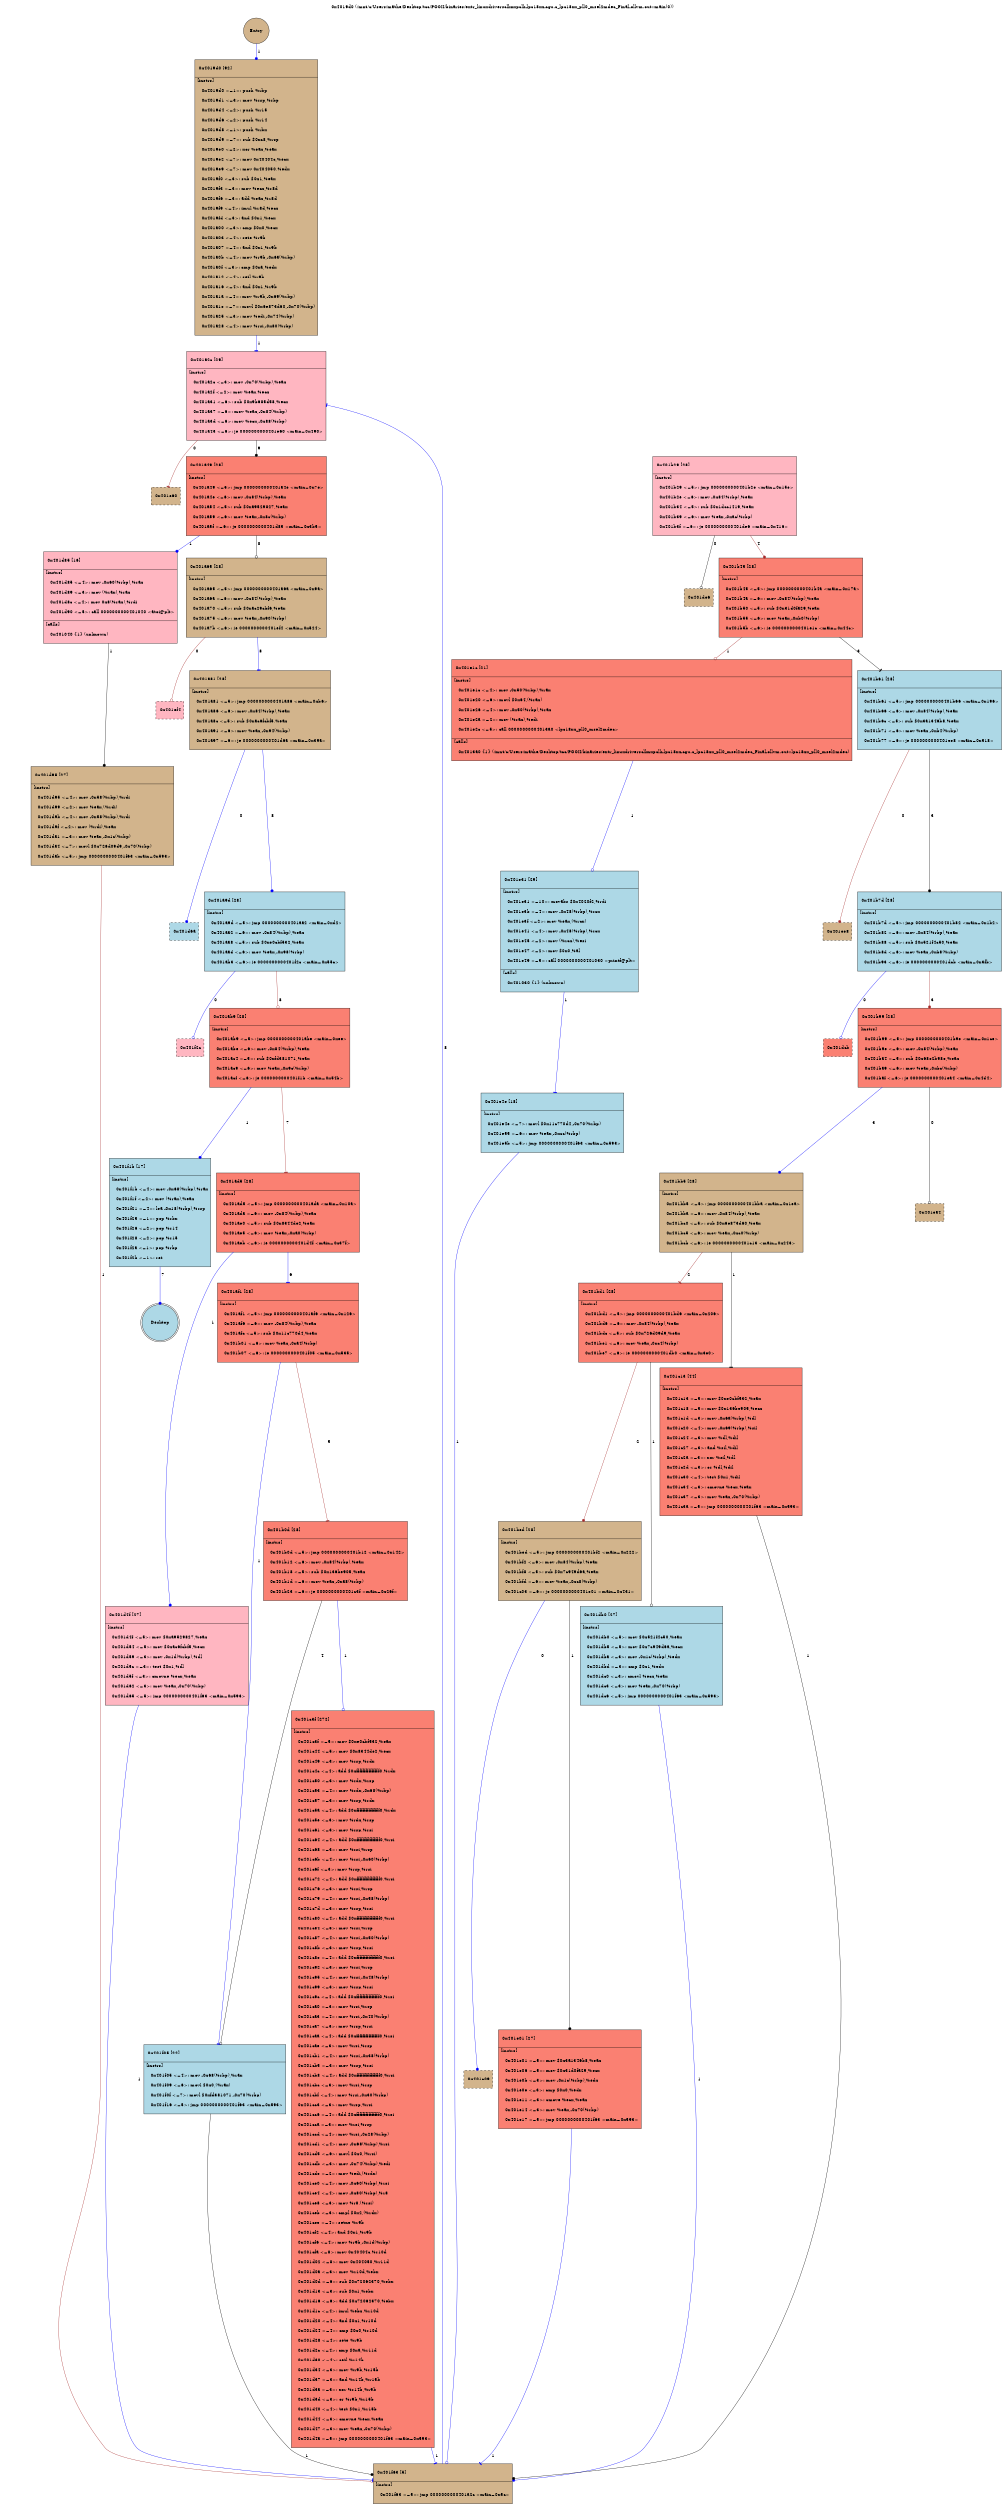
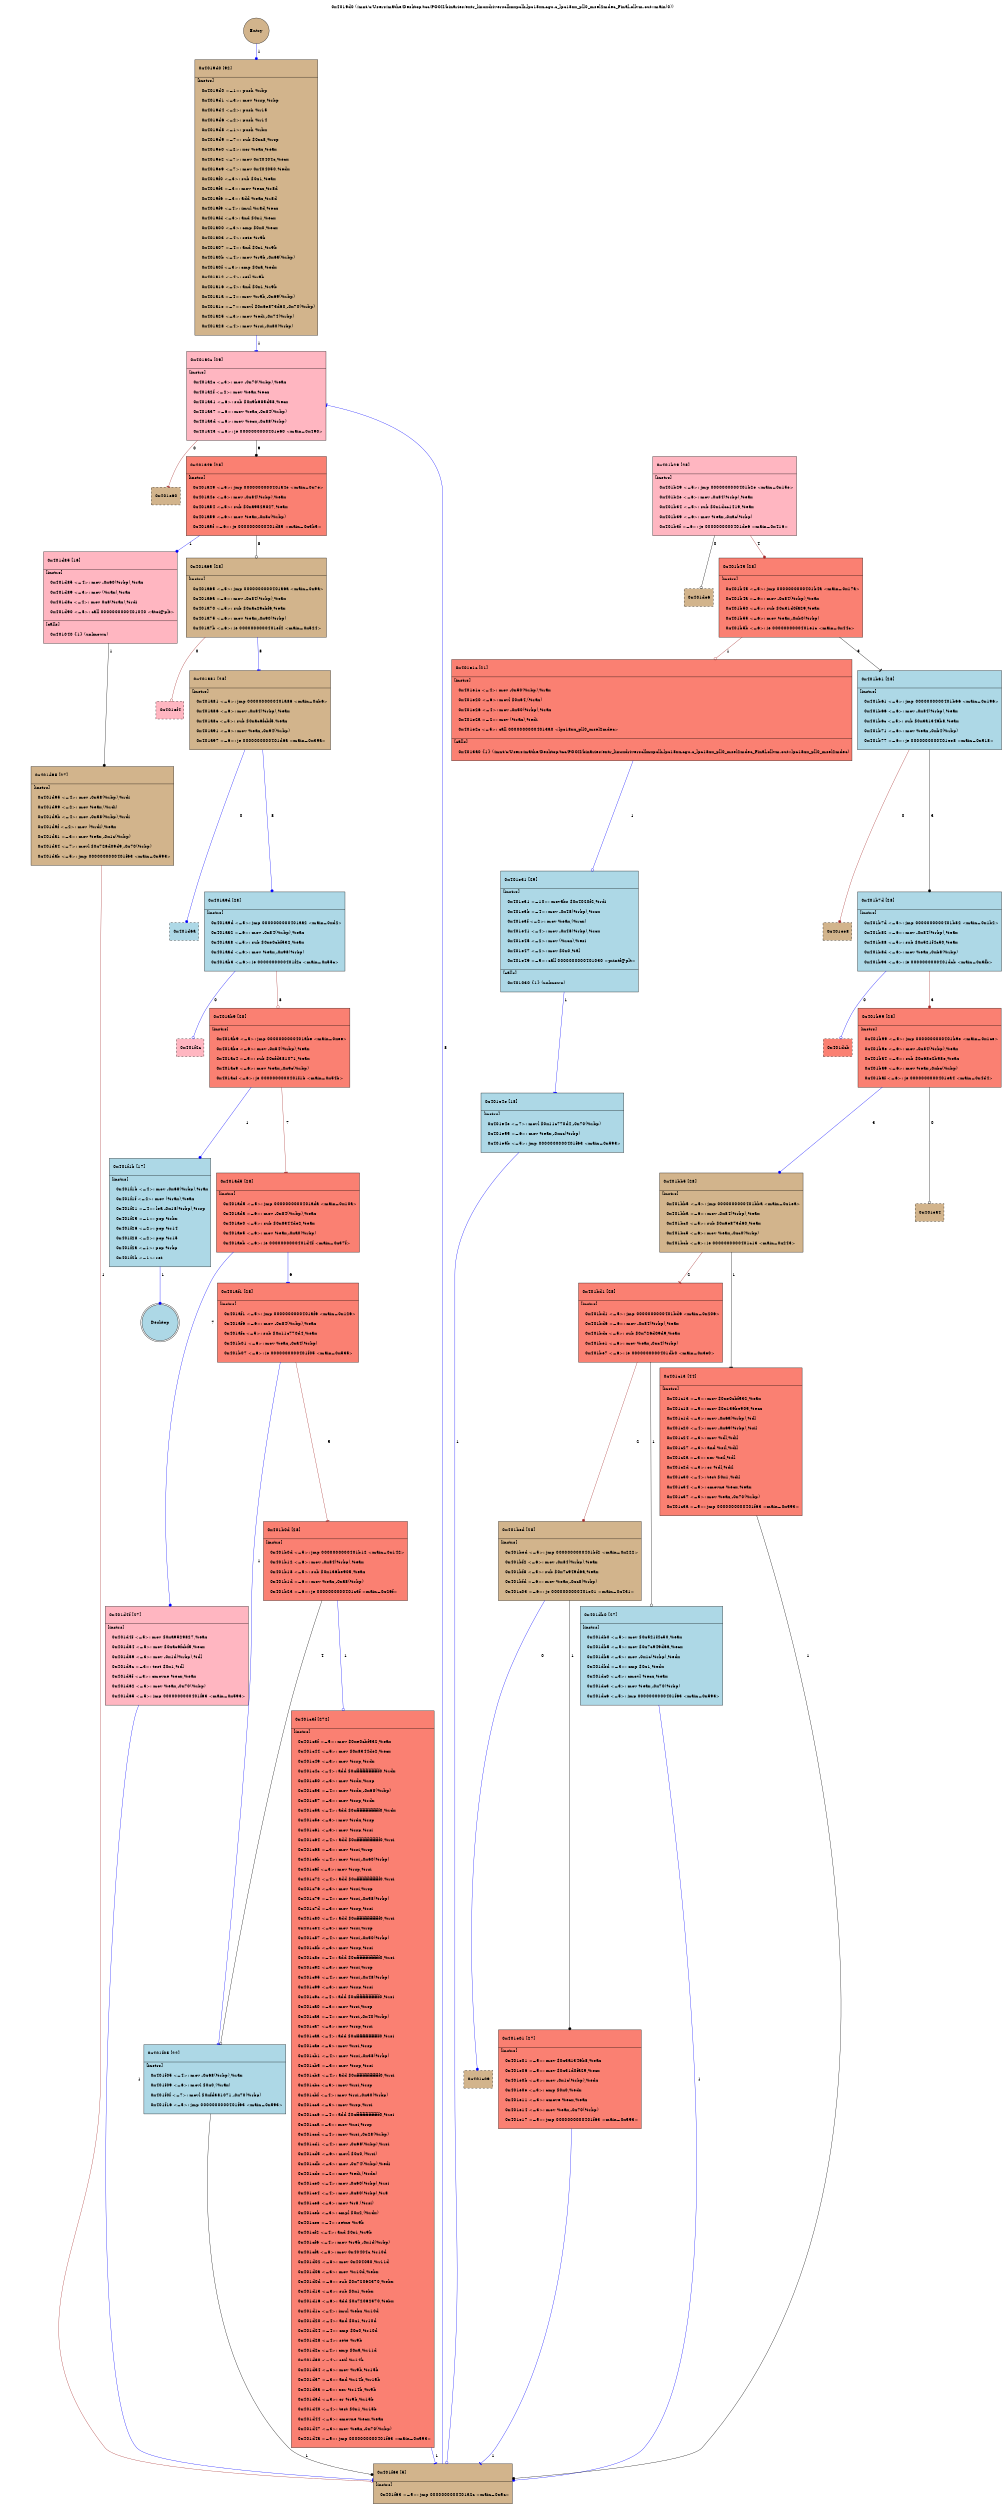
(162, 1275) -> (162, 1275)
(212, 1323) -> (212, 1323)
